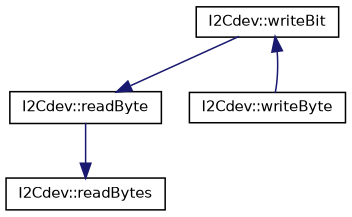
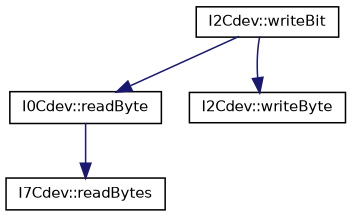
(278, 72) -> (257, 57)
(86, 108) -> (86, 108)
(86, 194) -> (86, 194)
